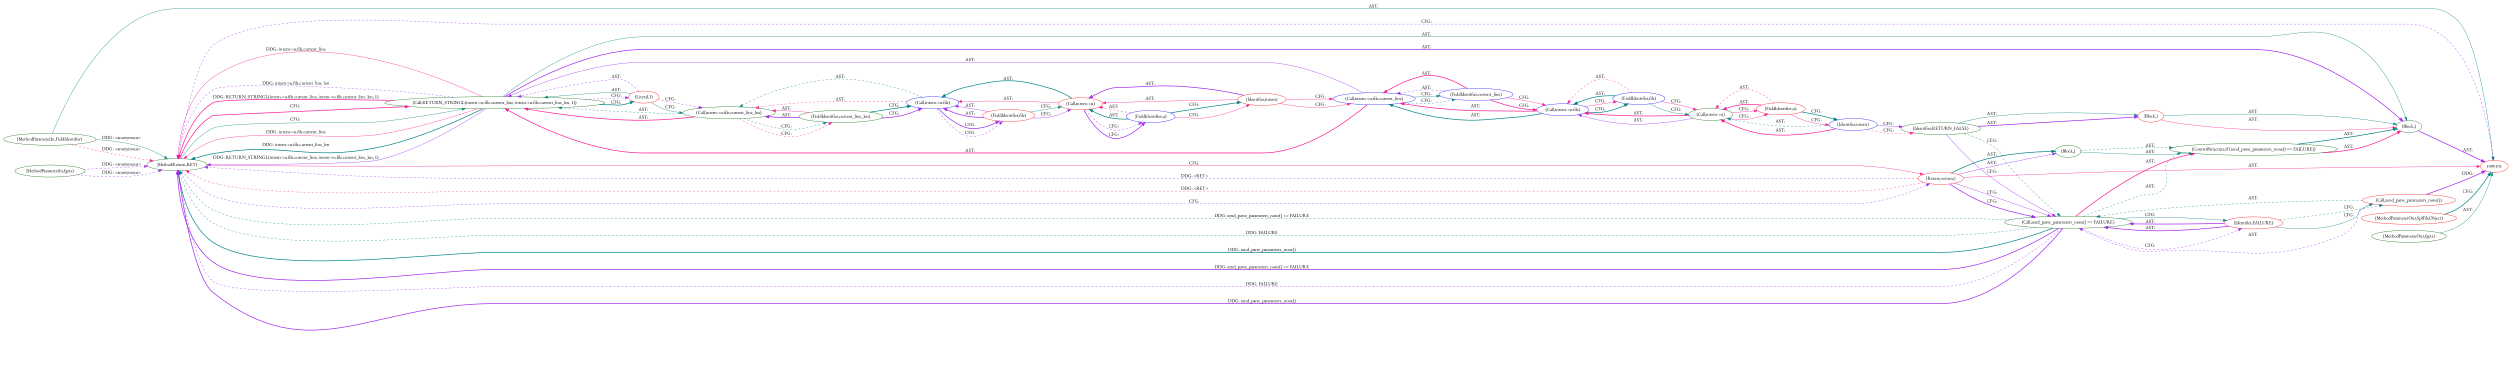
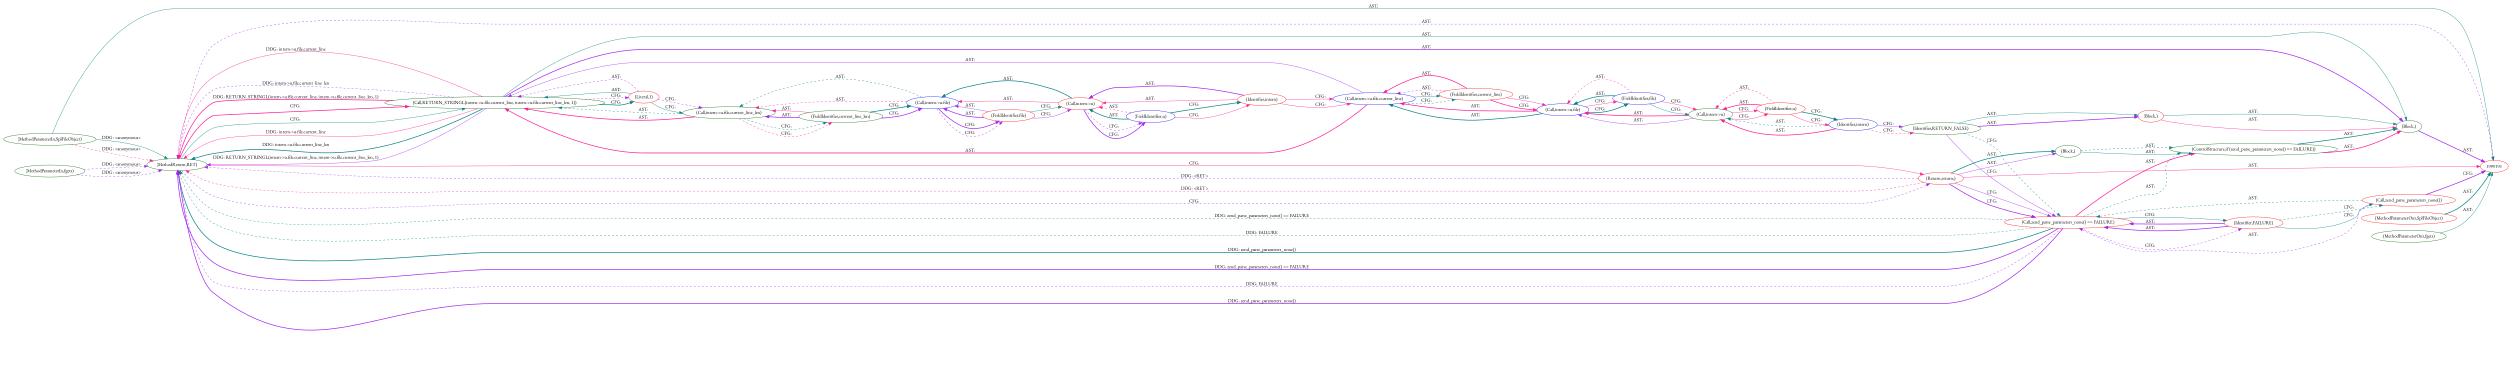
(1427, 22) -> (1427, 22)
(1476, 94) -> (1476, 94)
(50, 139) -> (50, 139)
(2468, 174) -> (2468, 174)
(2468, 192) -> (2468, 192)
(2068, 222) -> (2068, 222)
